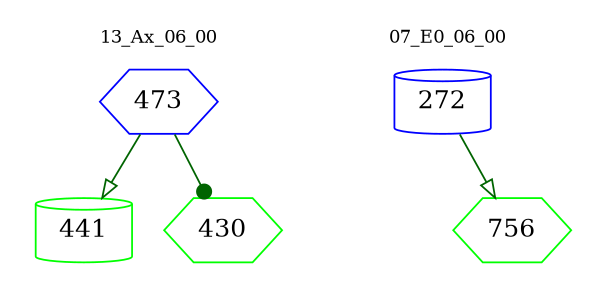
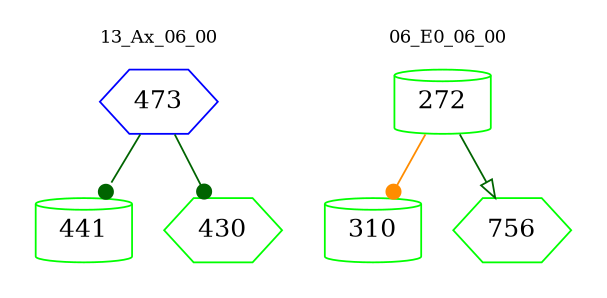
(448, 38) -> (448, 38)
(443, 102) -> (443, 102)
(126, 158) -> (126, 158)
none -> (373, 230)
